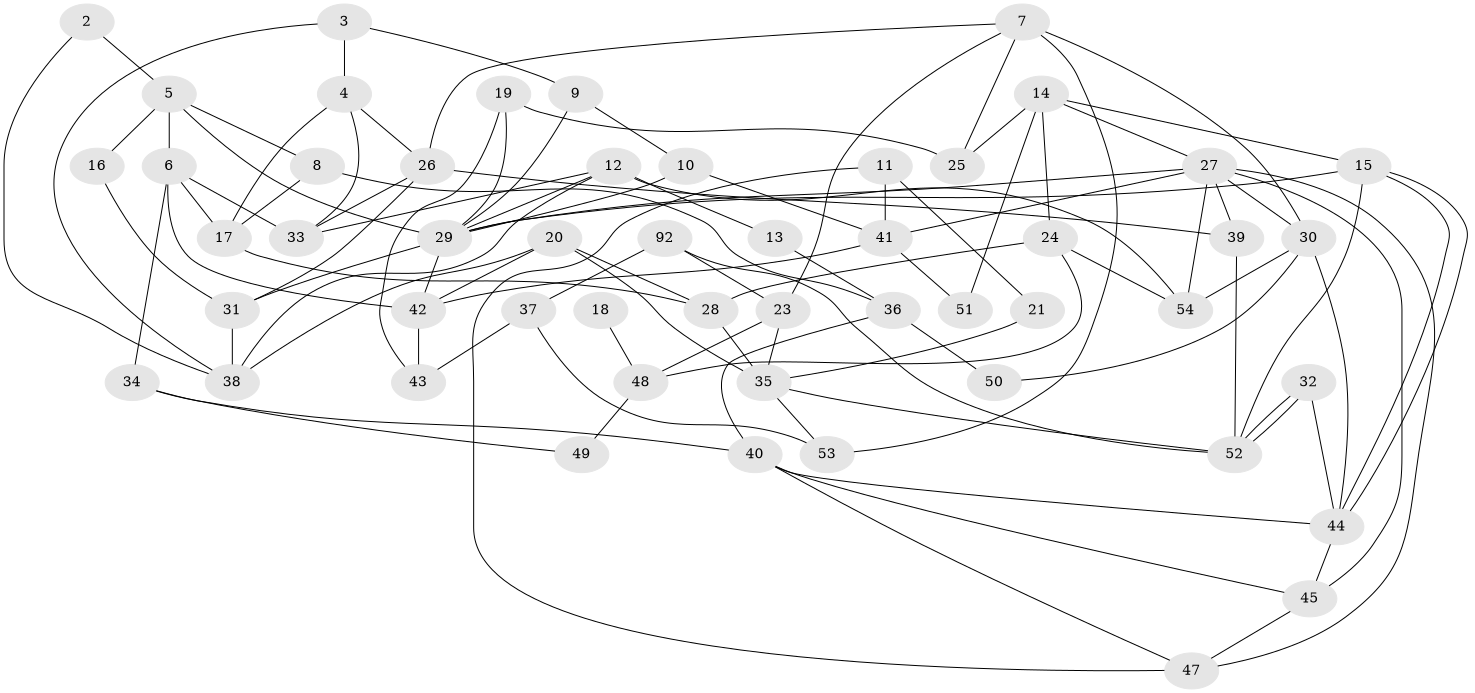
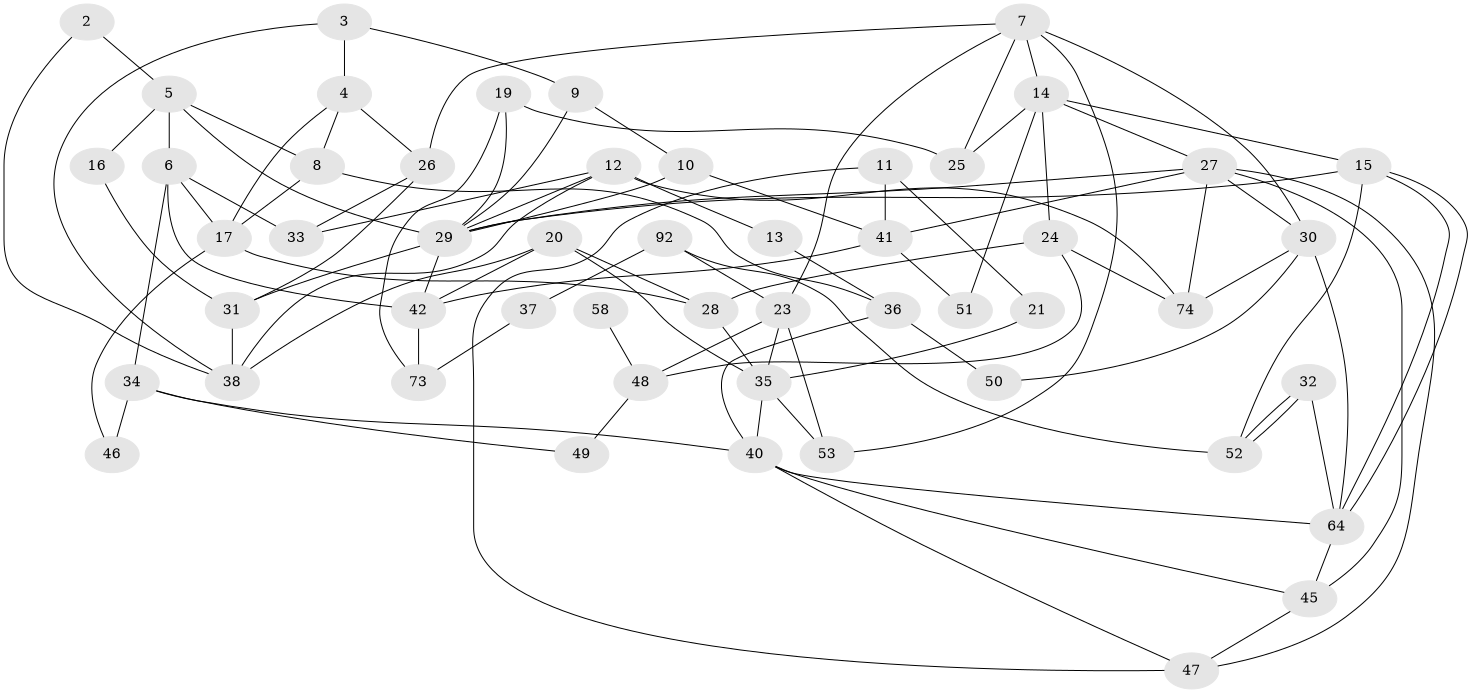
none -> (1032, 58)
(358, 170) -> (331, 130)
(1237, 238) -> none
(601, 310) -> (601, 310)
(1186, 310) -> (1186, 310)
(419, 383) -> (419, 383)
(655, 421) -> (806, 382)
(998, 425) -> (760, 418)
none -> (112, 455)
(1337, 527) -> (1337, 527)
